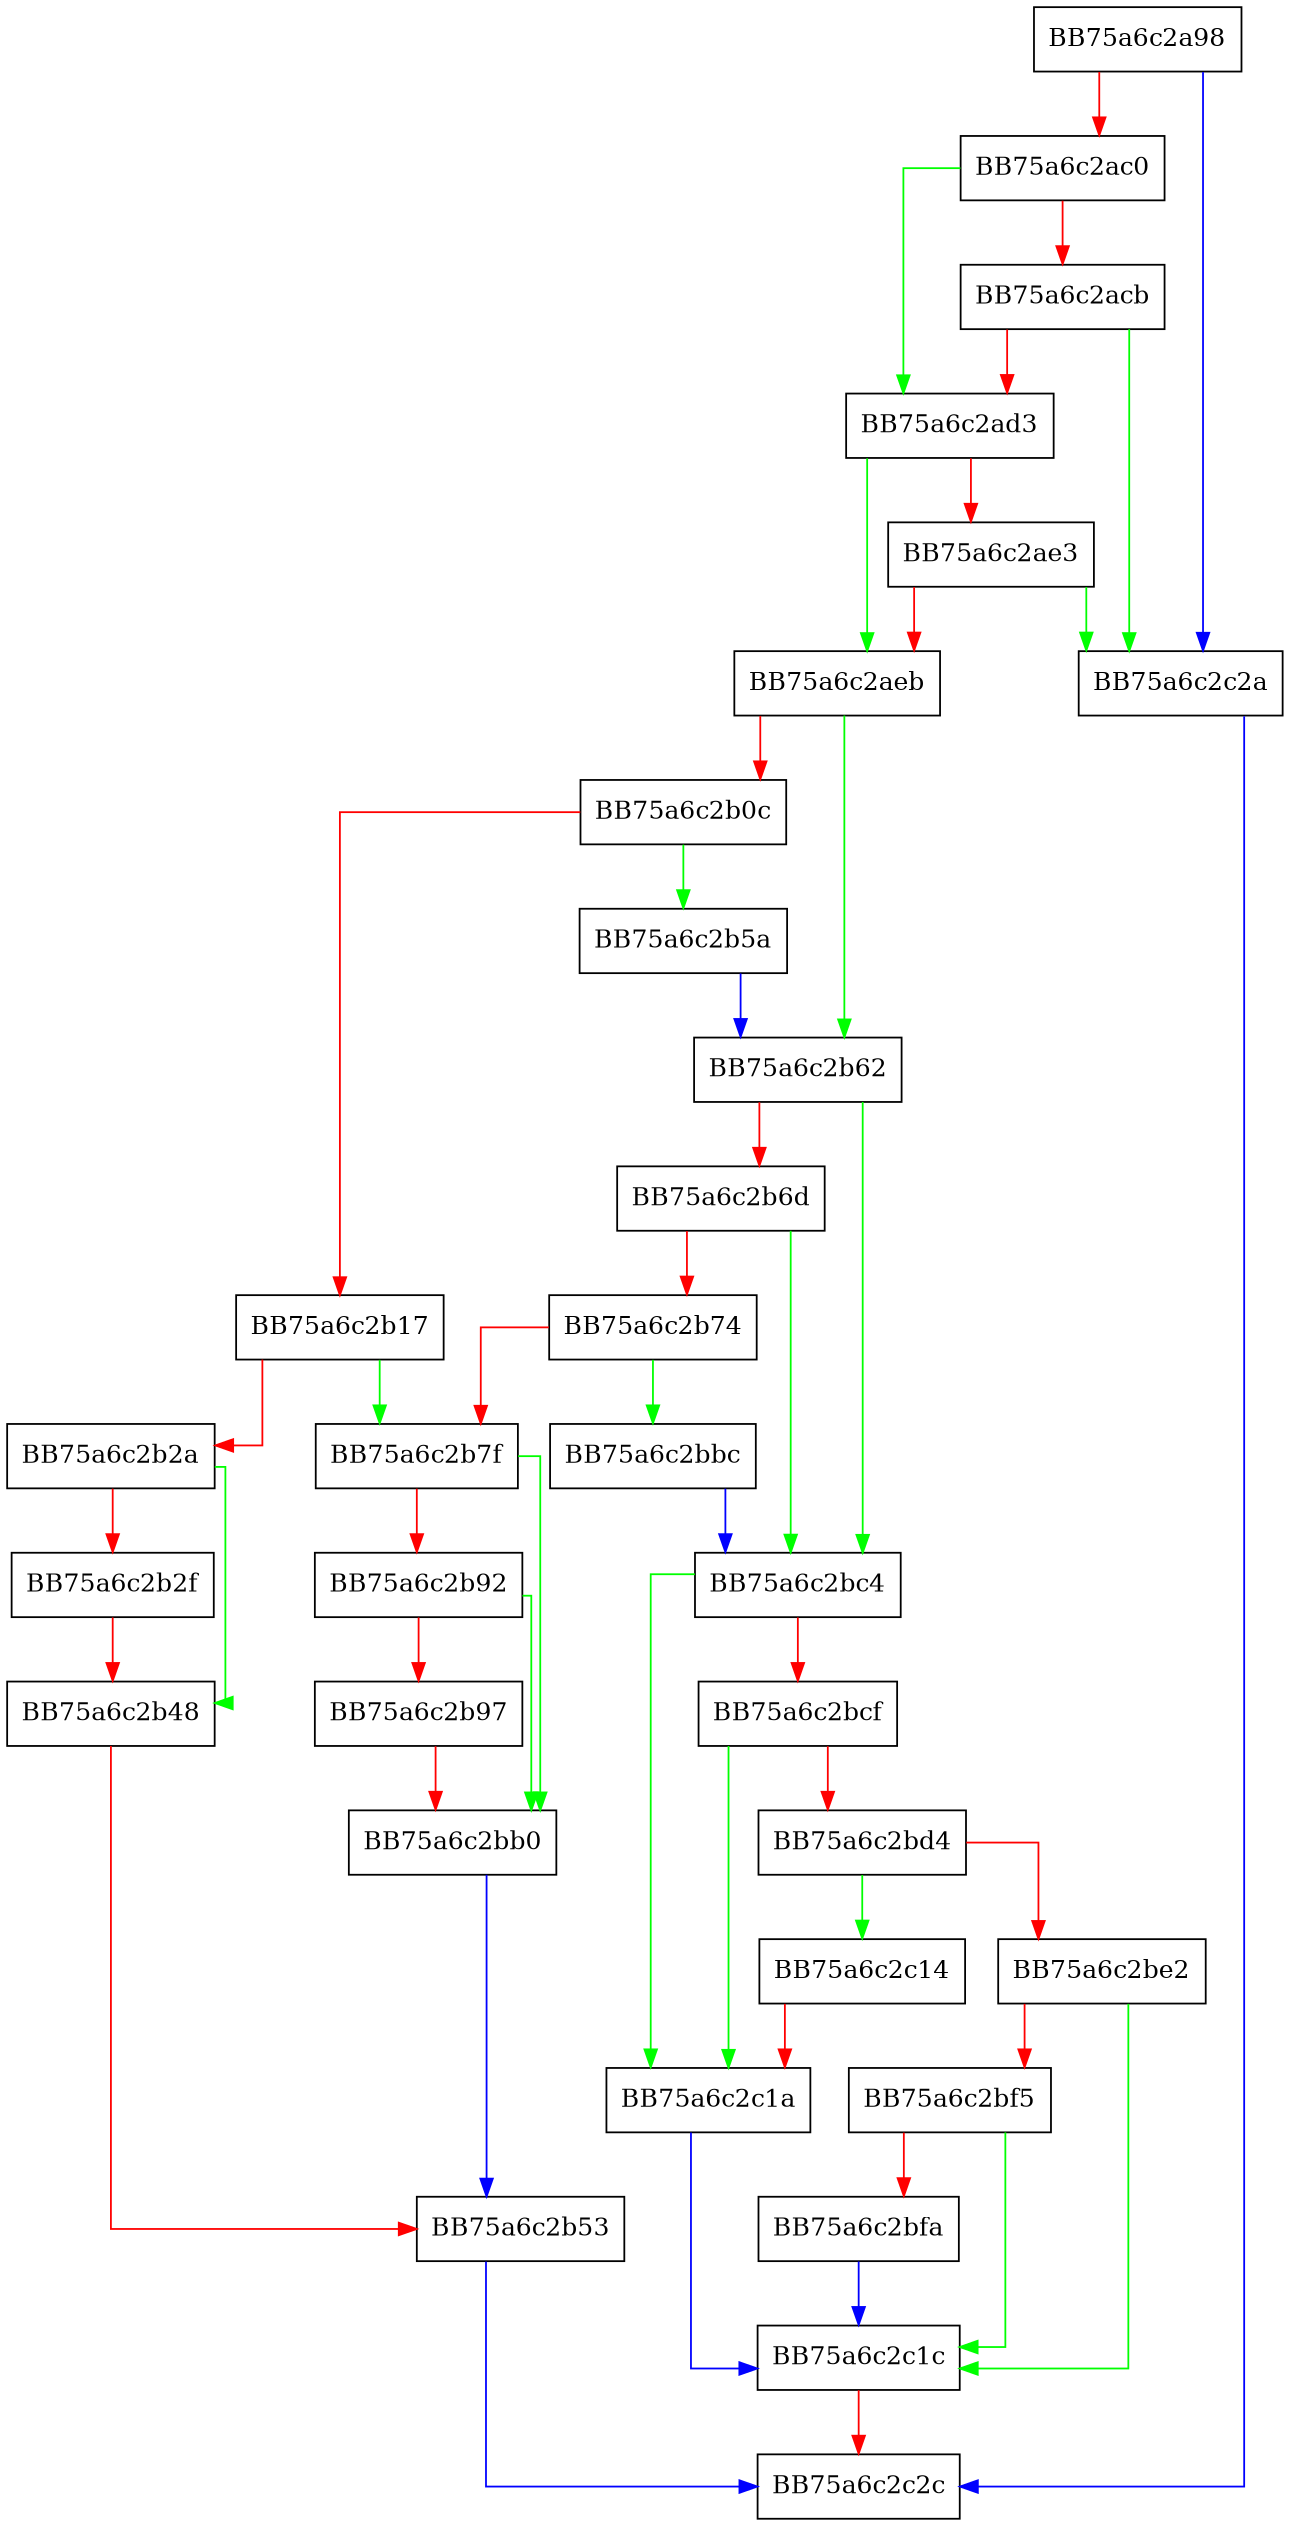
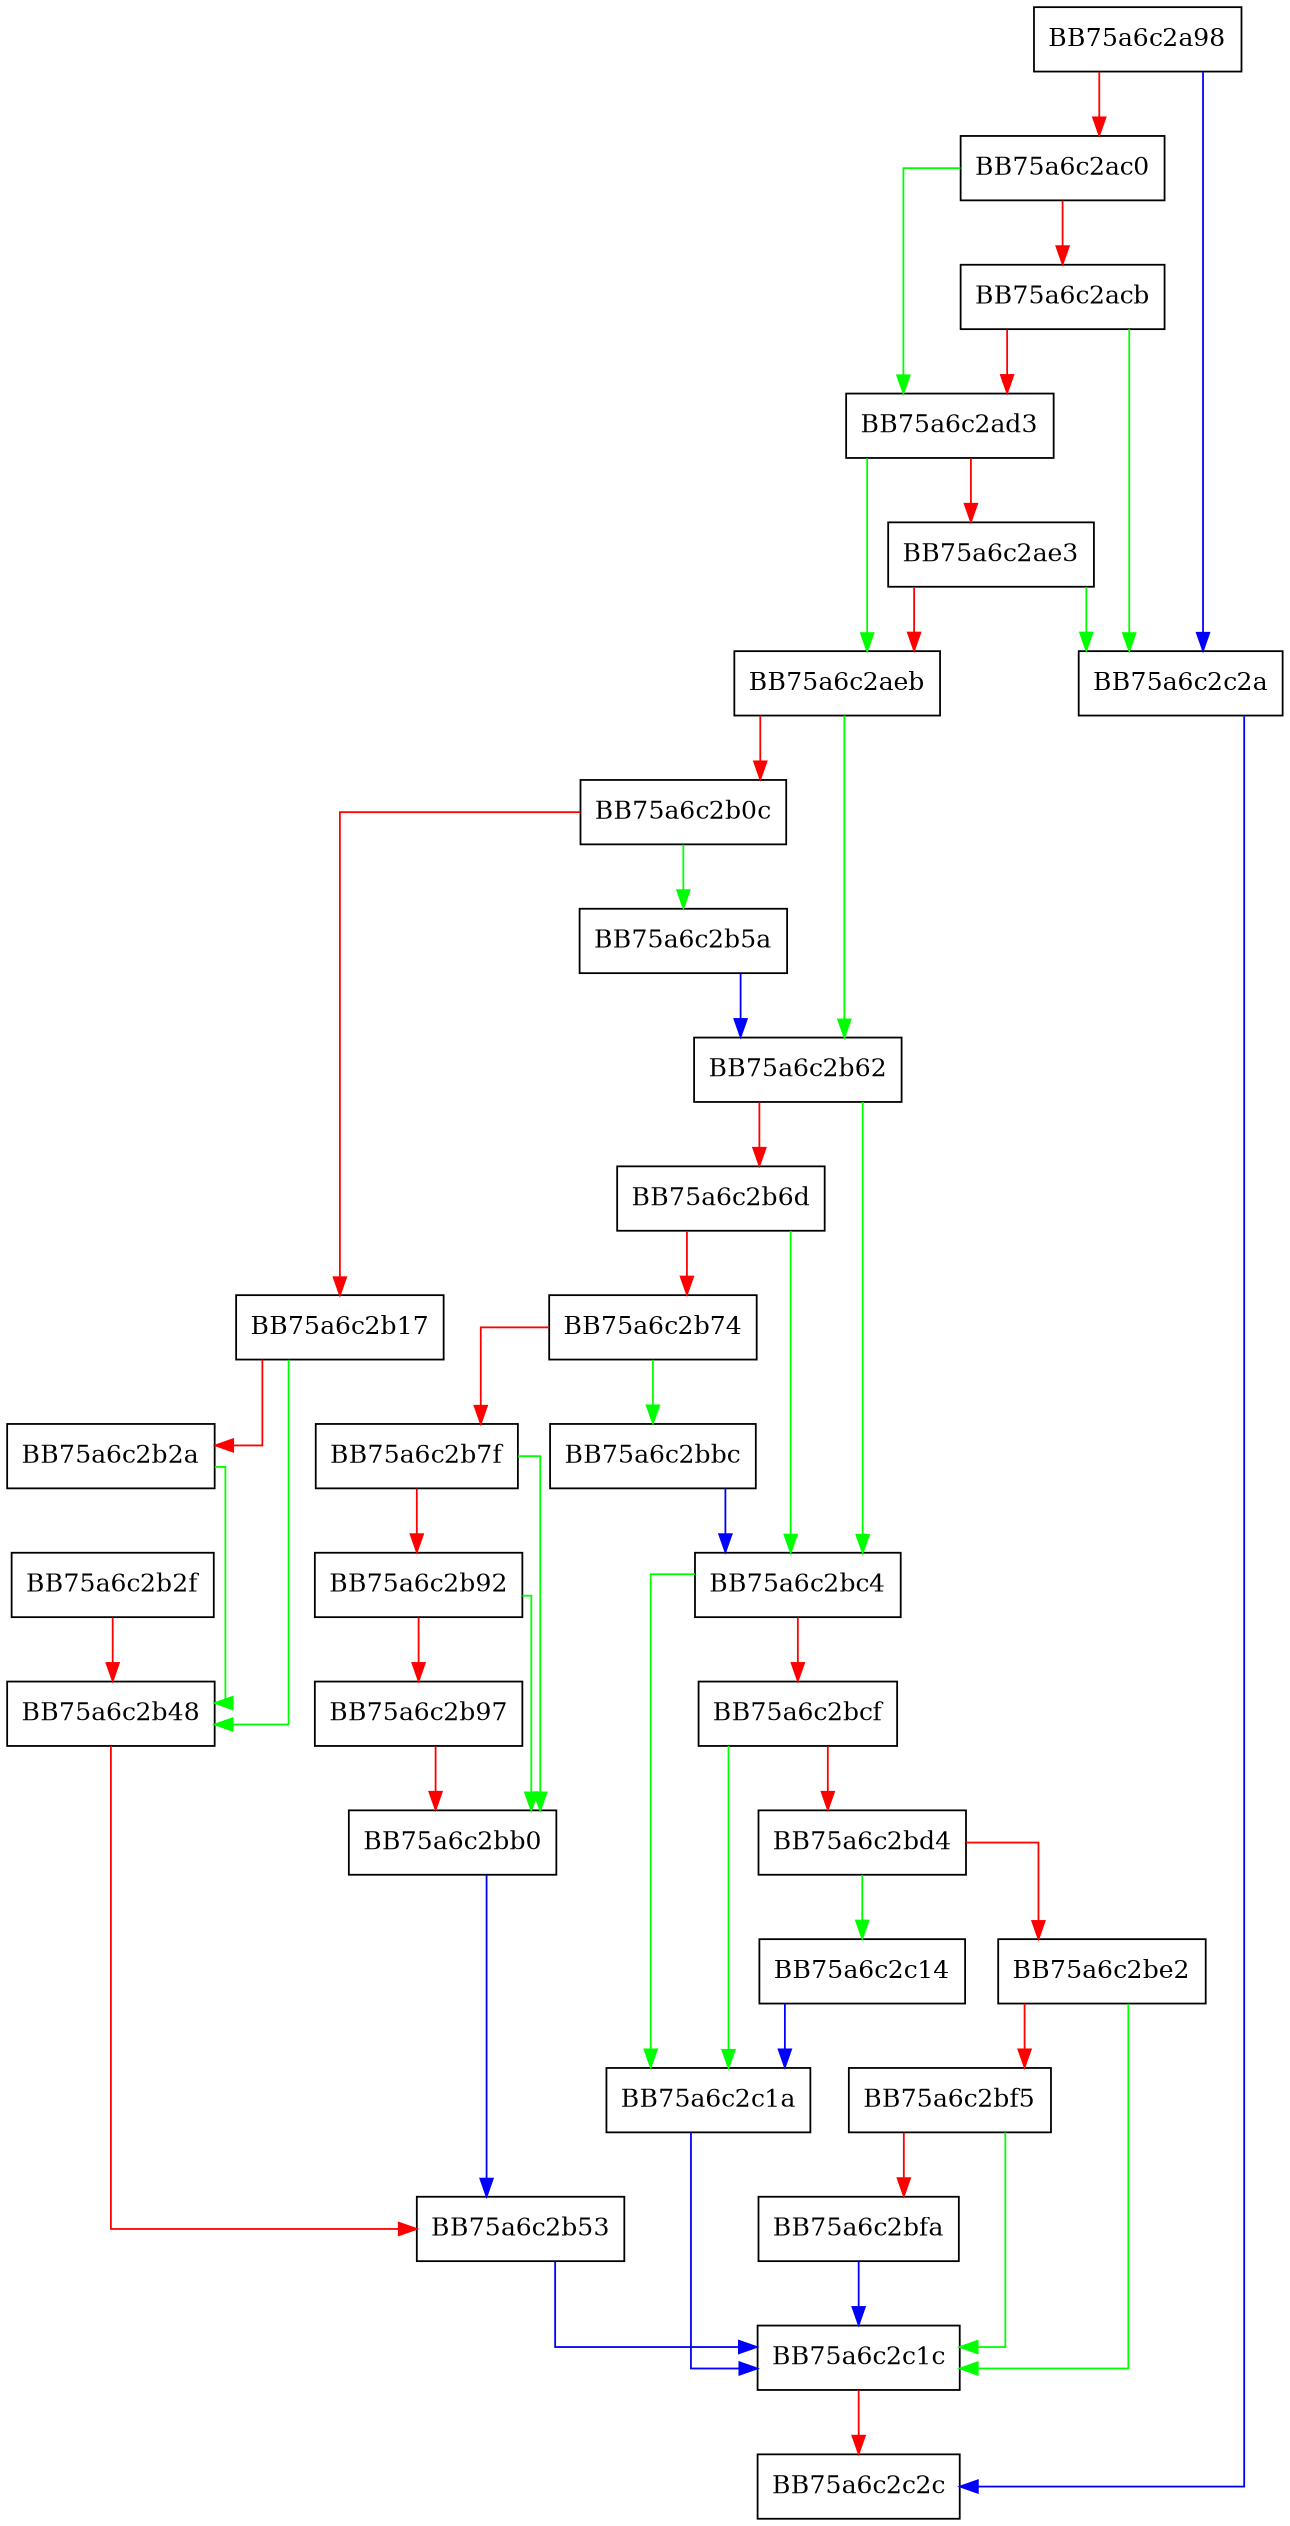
(380, 1383) -> (289, 1570)
(113, 1511) -> none
(785, 2027) -> (785, 2027)
(500, 2487) -> (604, 2347)
